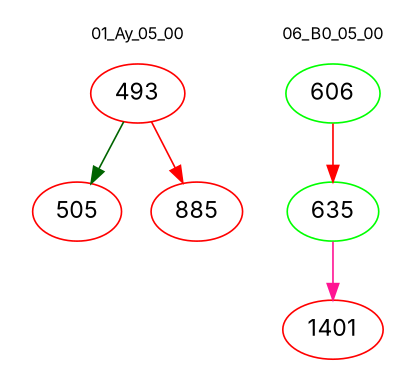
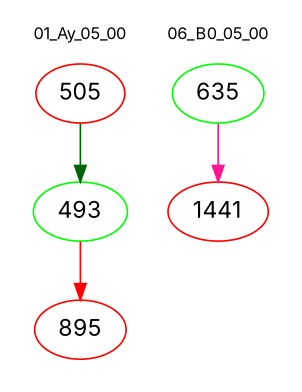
(138, 93) -> (80, 212)
(333, 93) -> none
(111, 145) -> (80, 145)
(197, 212) -> (80, 330)
(333, 330) -> (218, 212)
